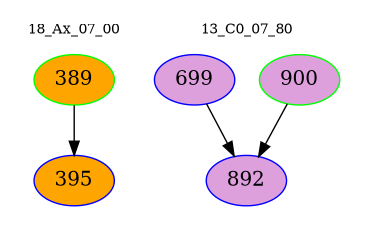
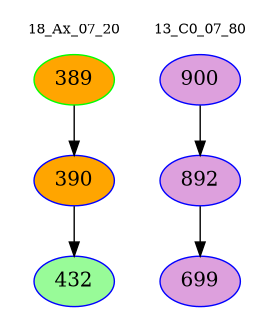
(74, 30) -> (74, 30)
(300, 80) -> (200, 80)
(217, 124) -> (200, 224)
(74, 181) -> (74, 181)
none -> (74, 281)
